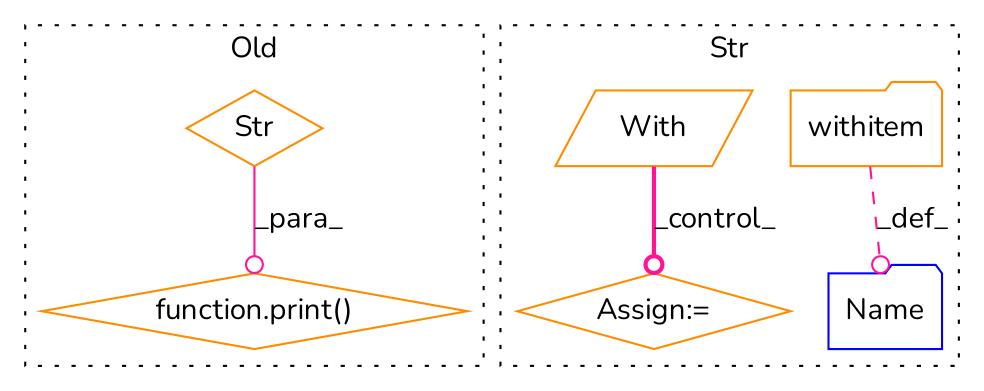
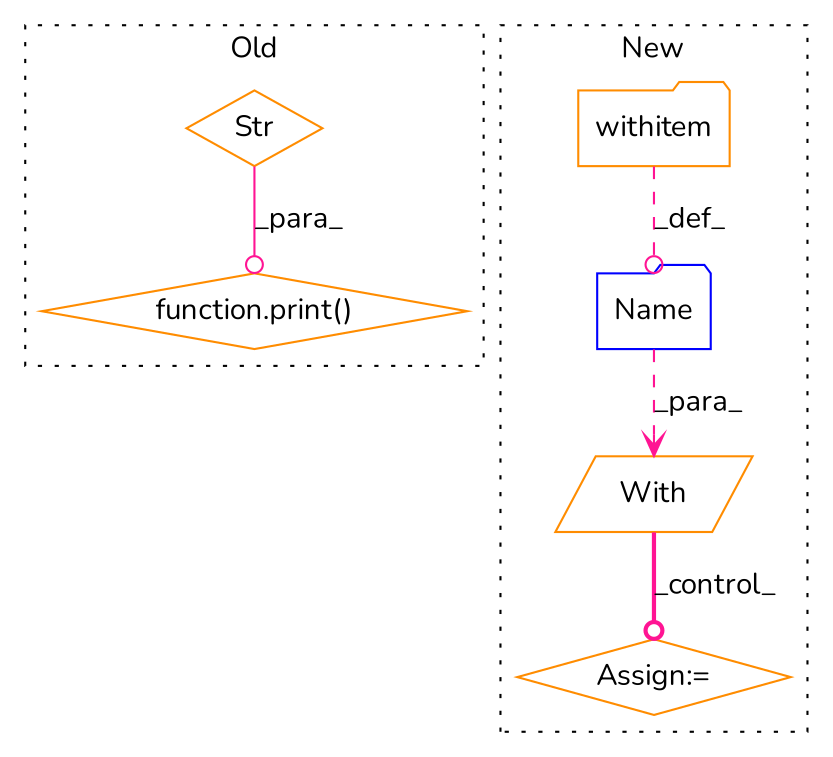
(730, 49) -> (654, 49)
none -> (654, 392)
